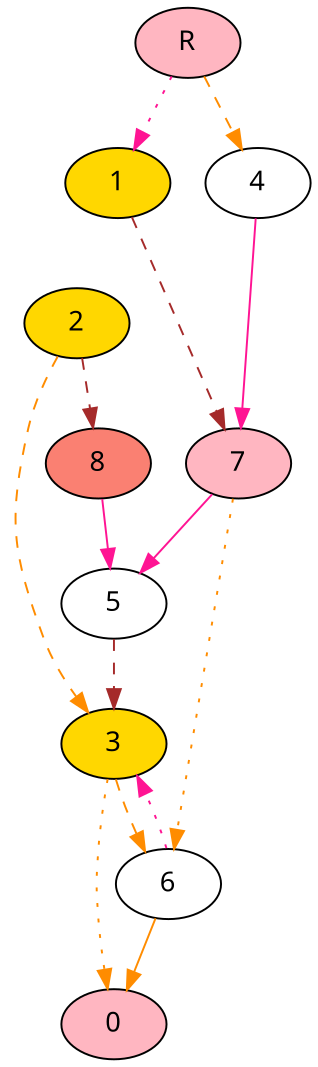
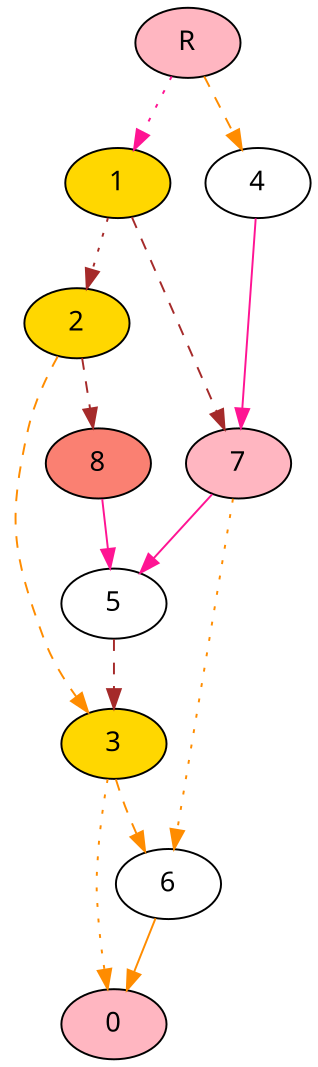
none -> (100, 244)
(157, 821) -> none
